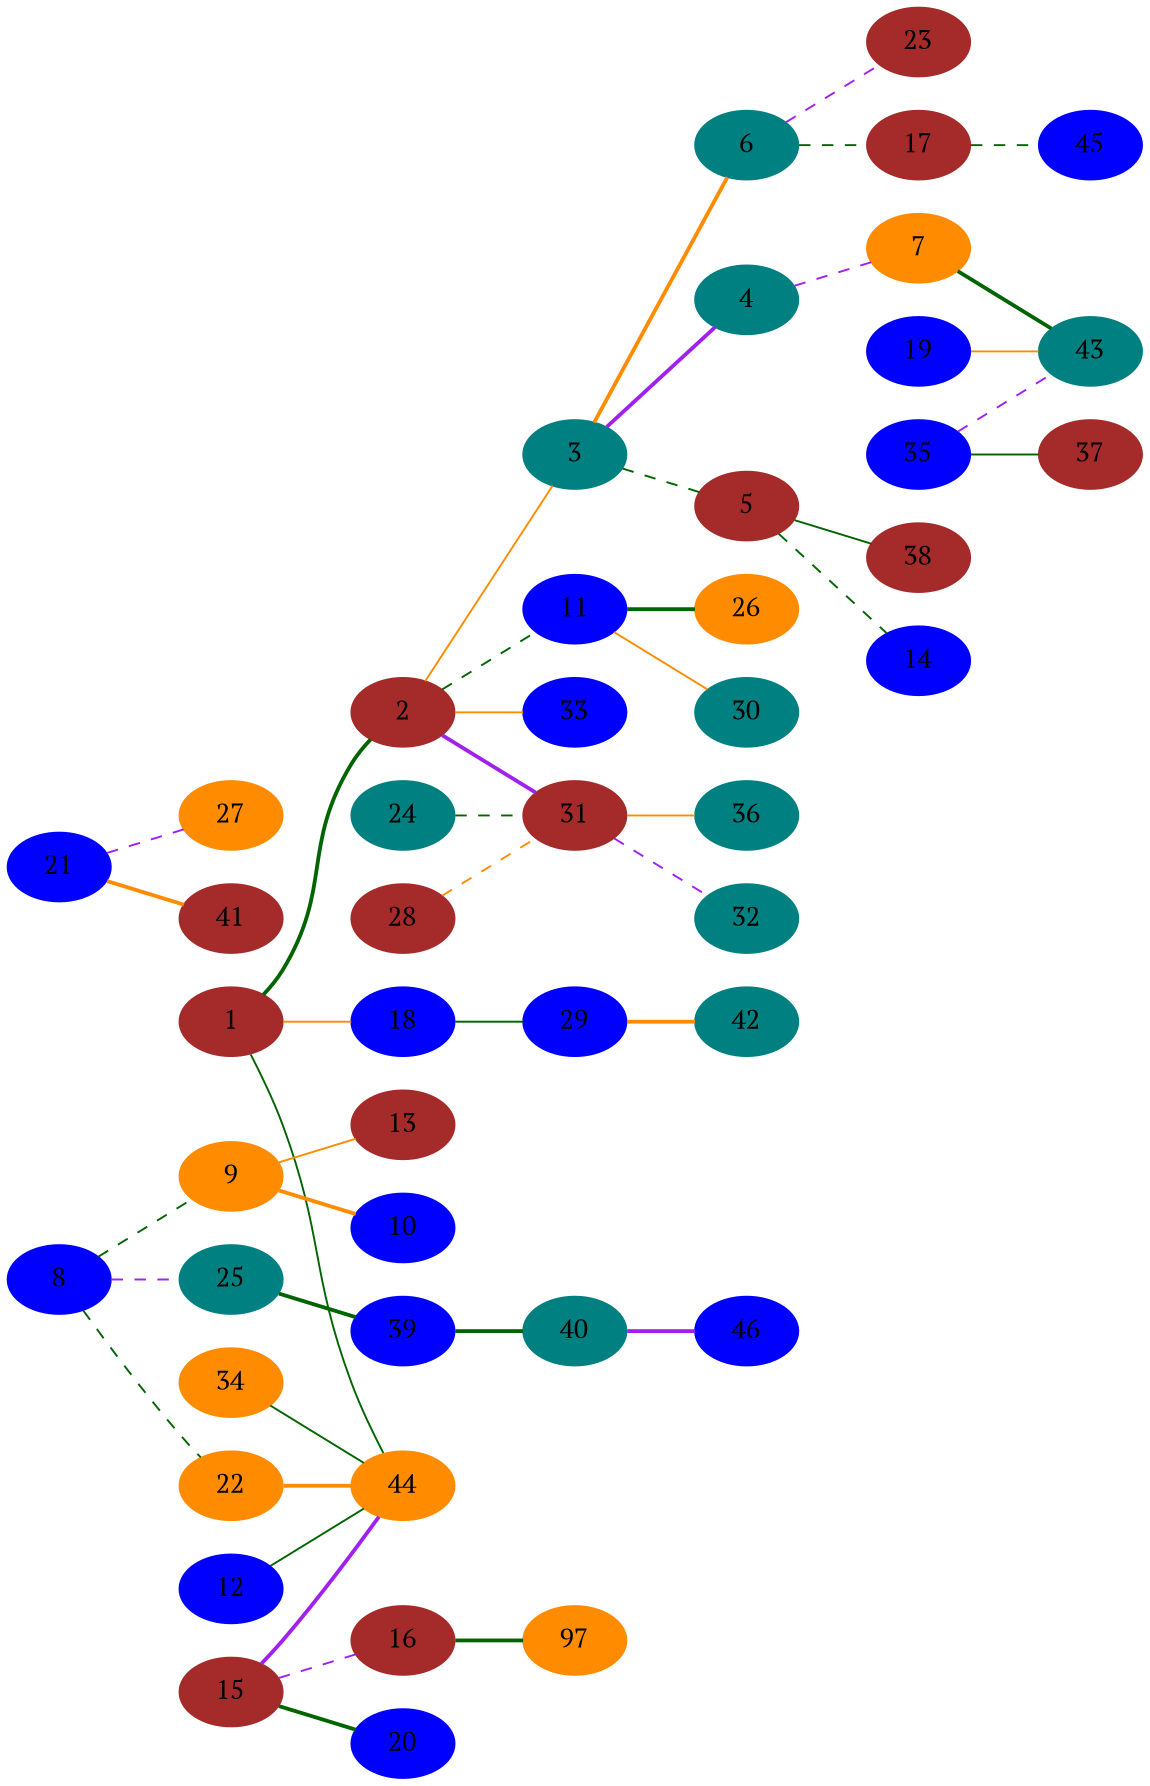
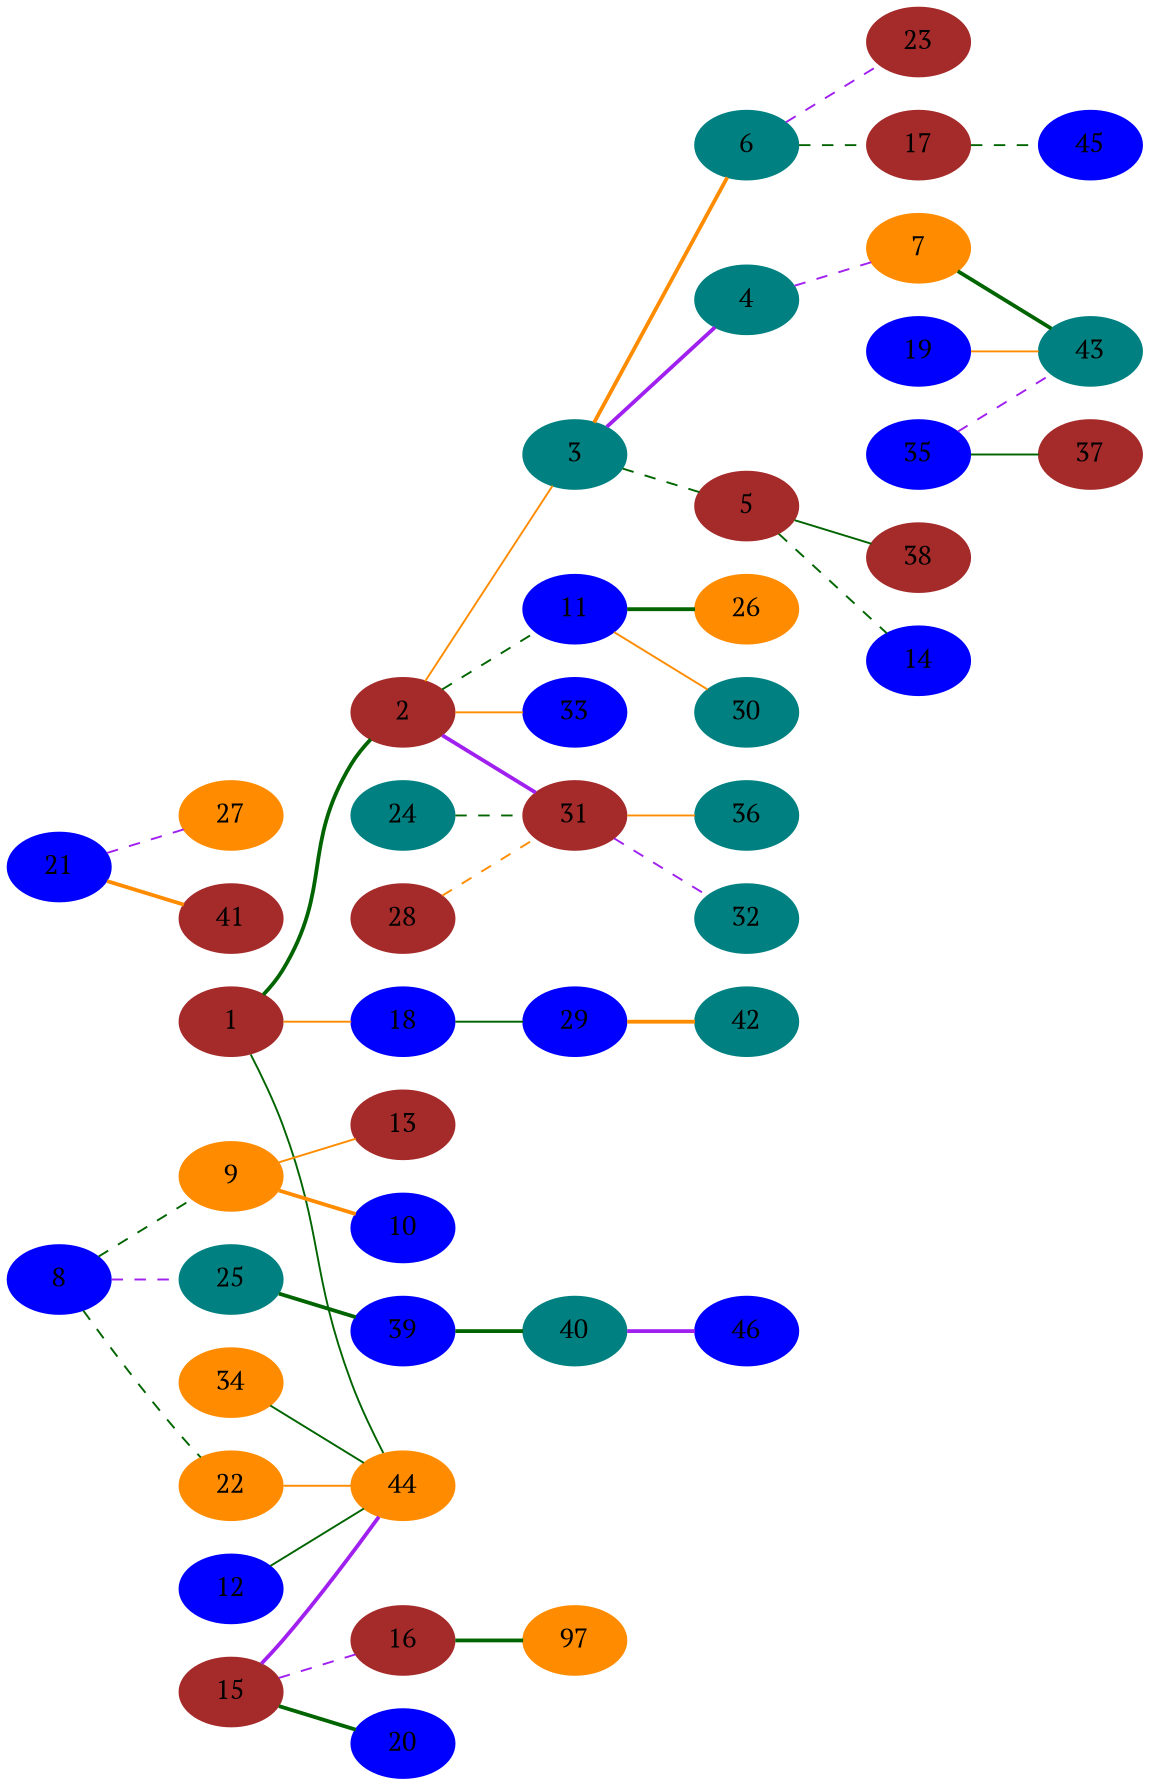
(317, 1486) -> (317, 1486)
